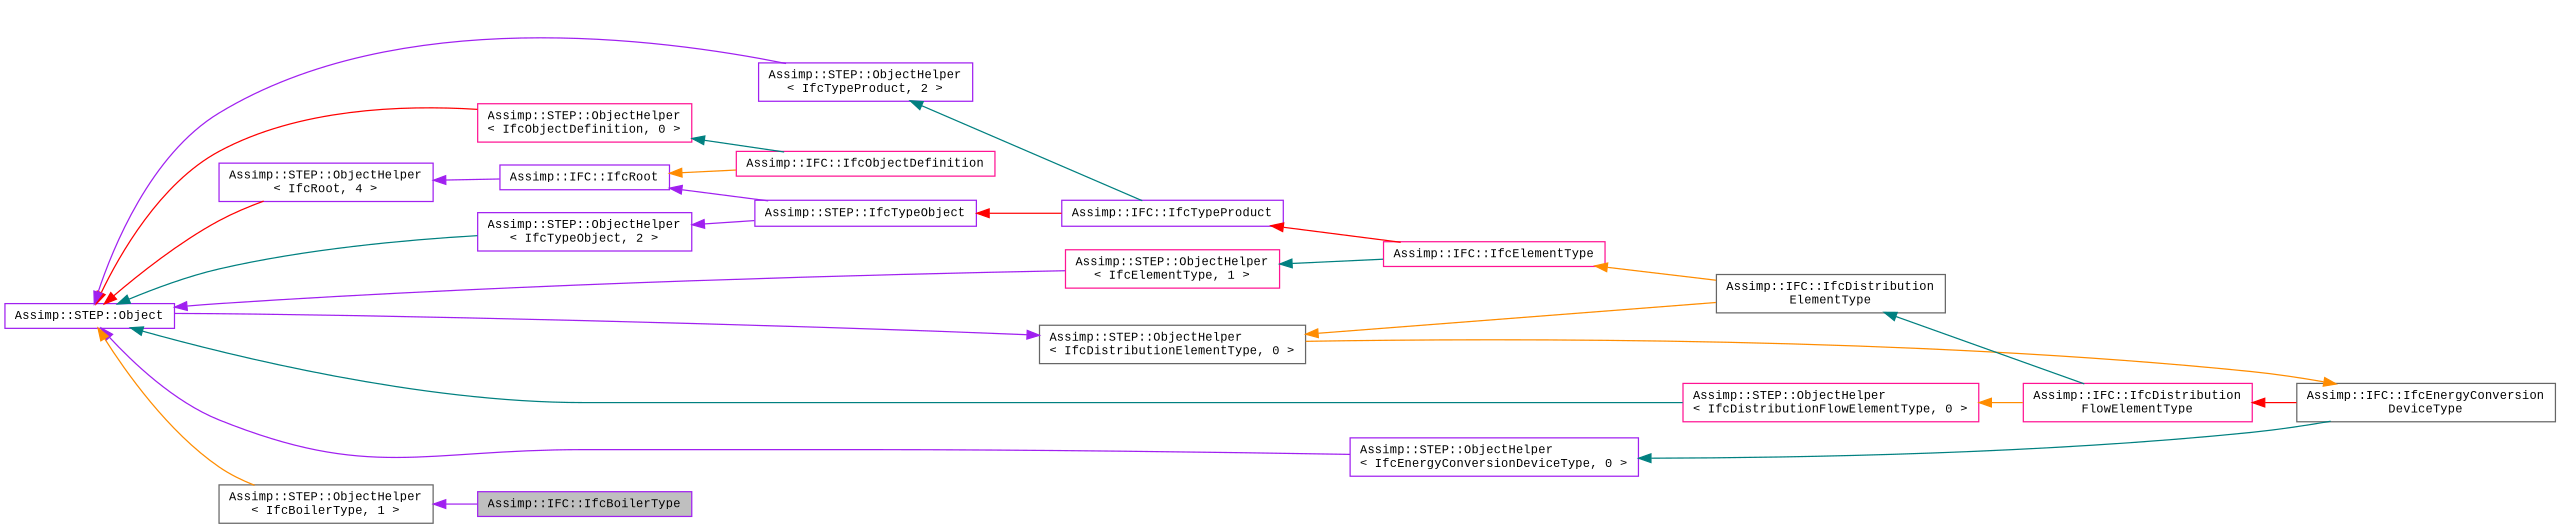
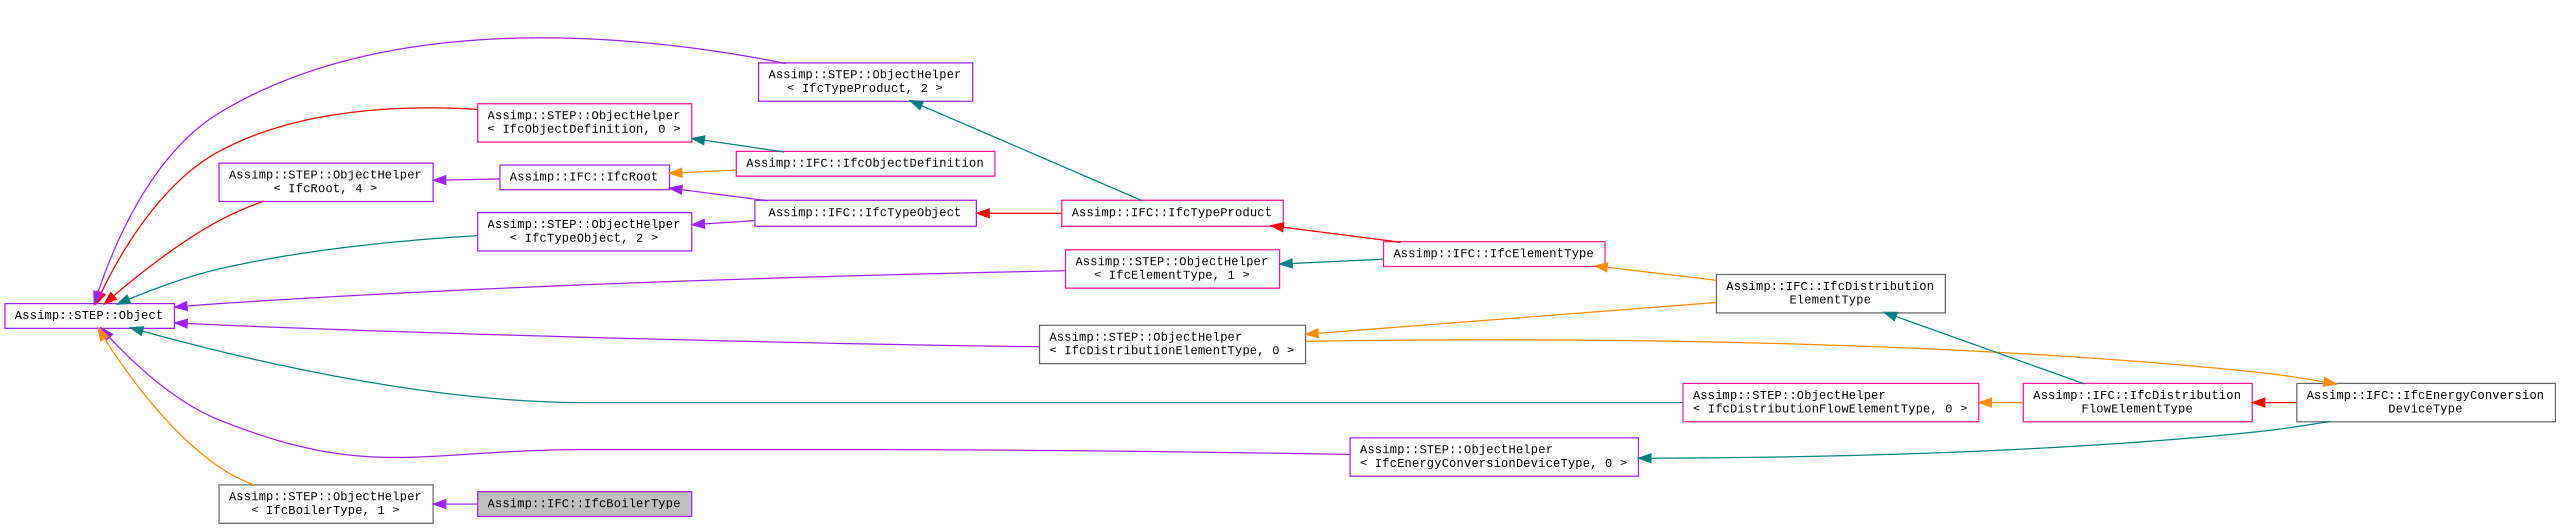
(866, 213) -> (866, 213)
(1173, 213) -> (1173, 213)
(601, 321) -> (613, 338)
